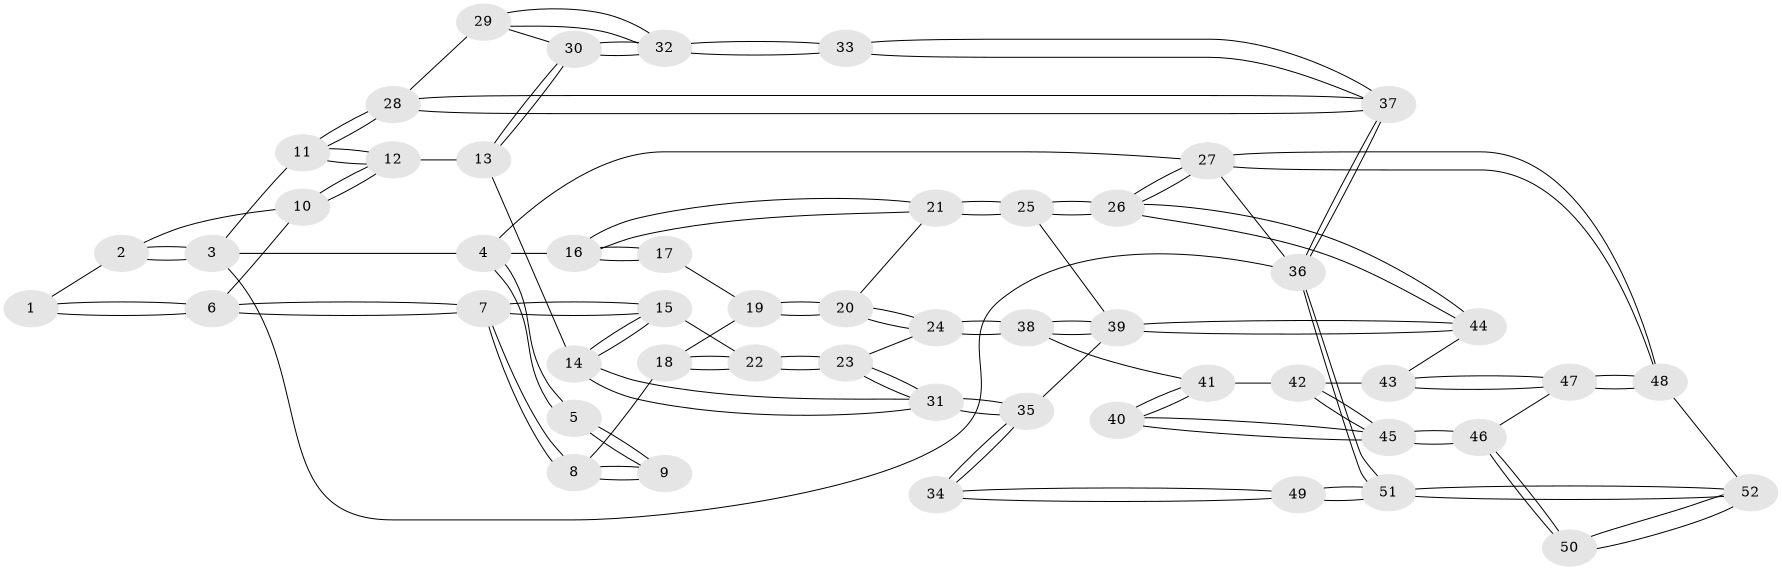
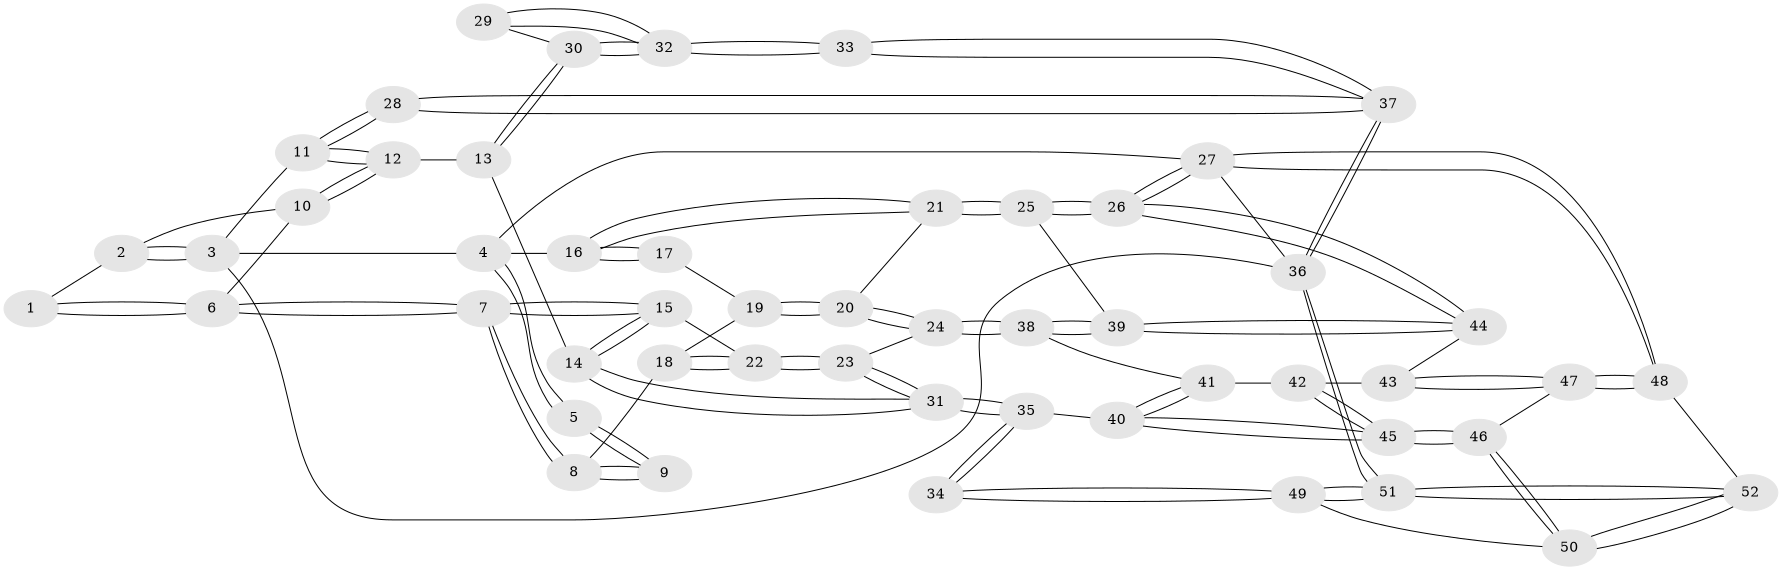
(438, 63) -> none
(1072, 370) -> (1072, 416)
none -> (1430, 534)
